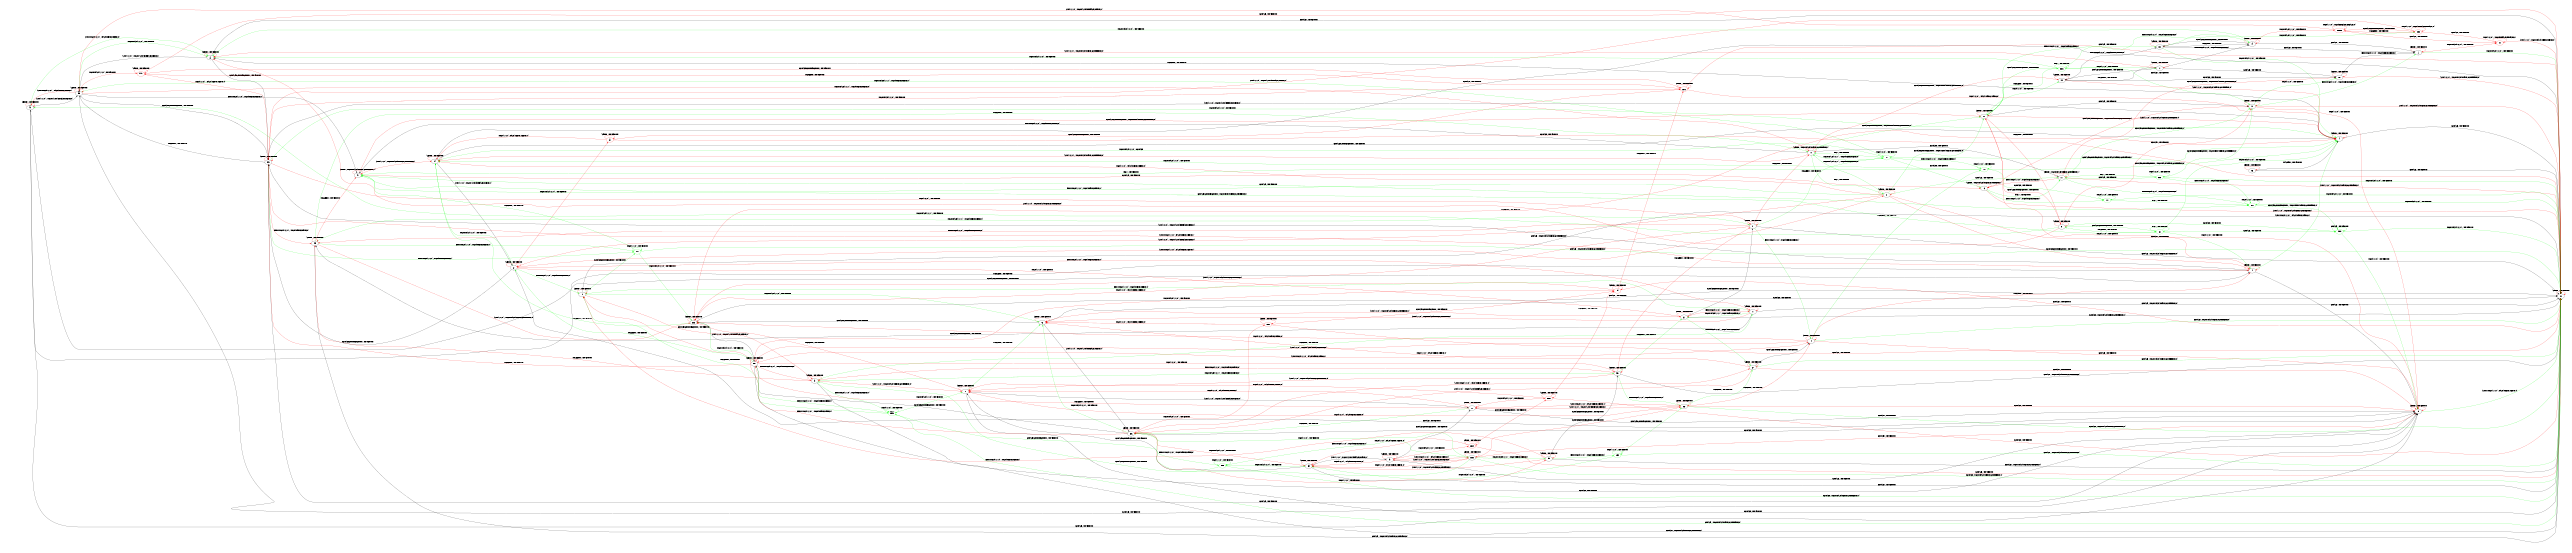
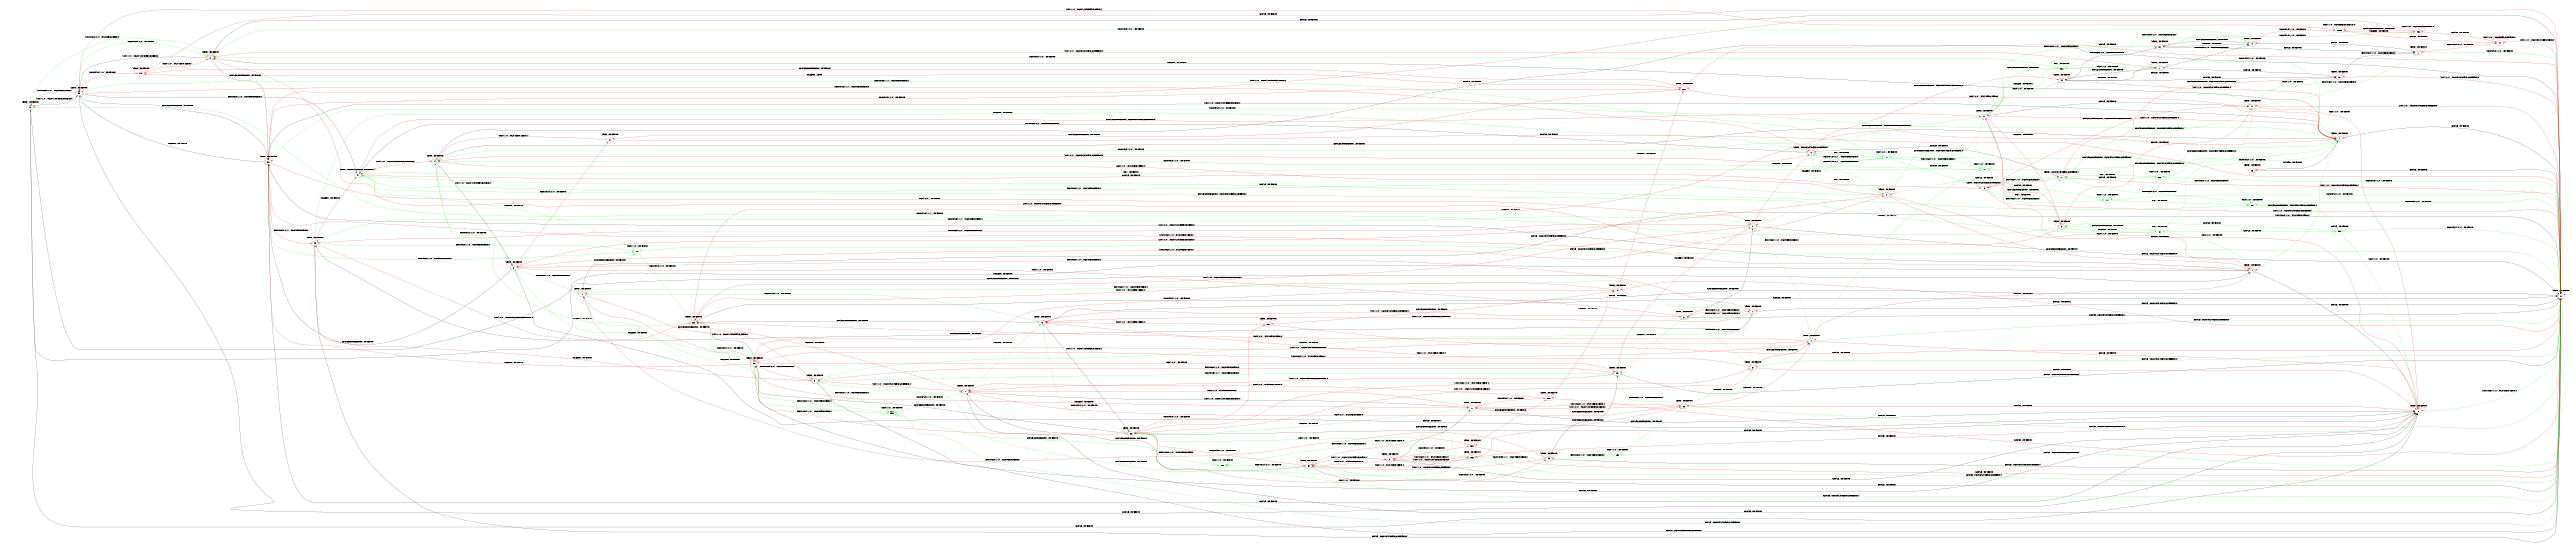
(815, 75) -> (815, 75)
(231, 88) -> (175, 66)
(1131, 149) -> (1131, 149)
